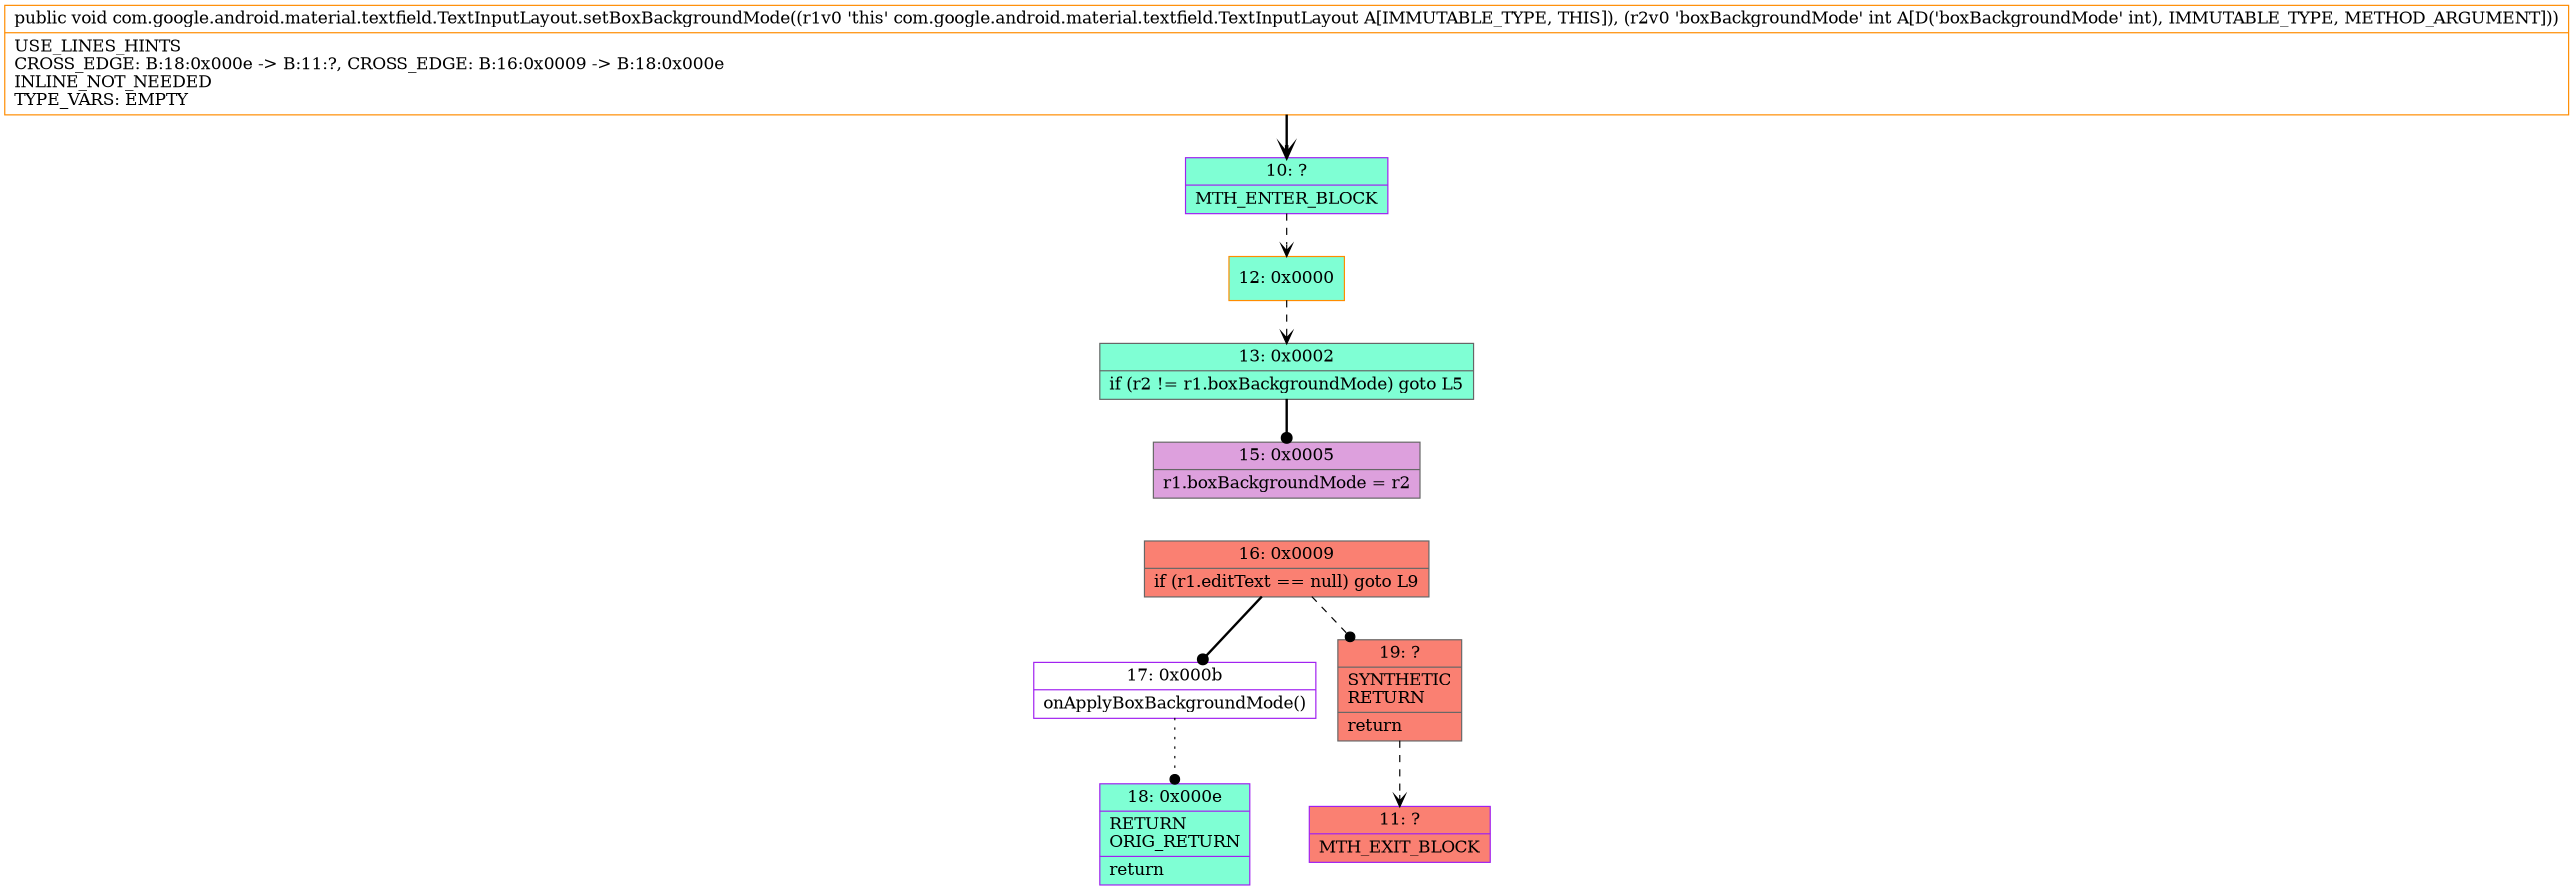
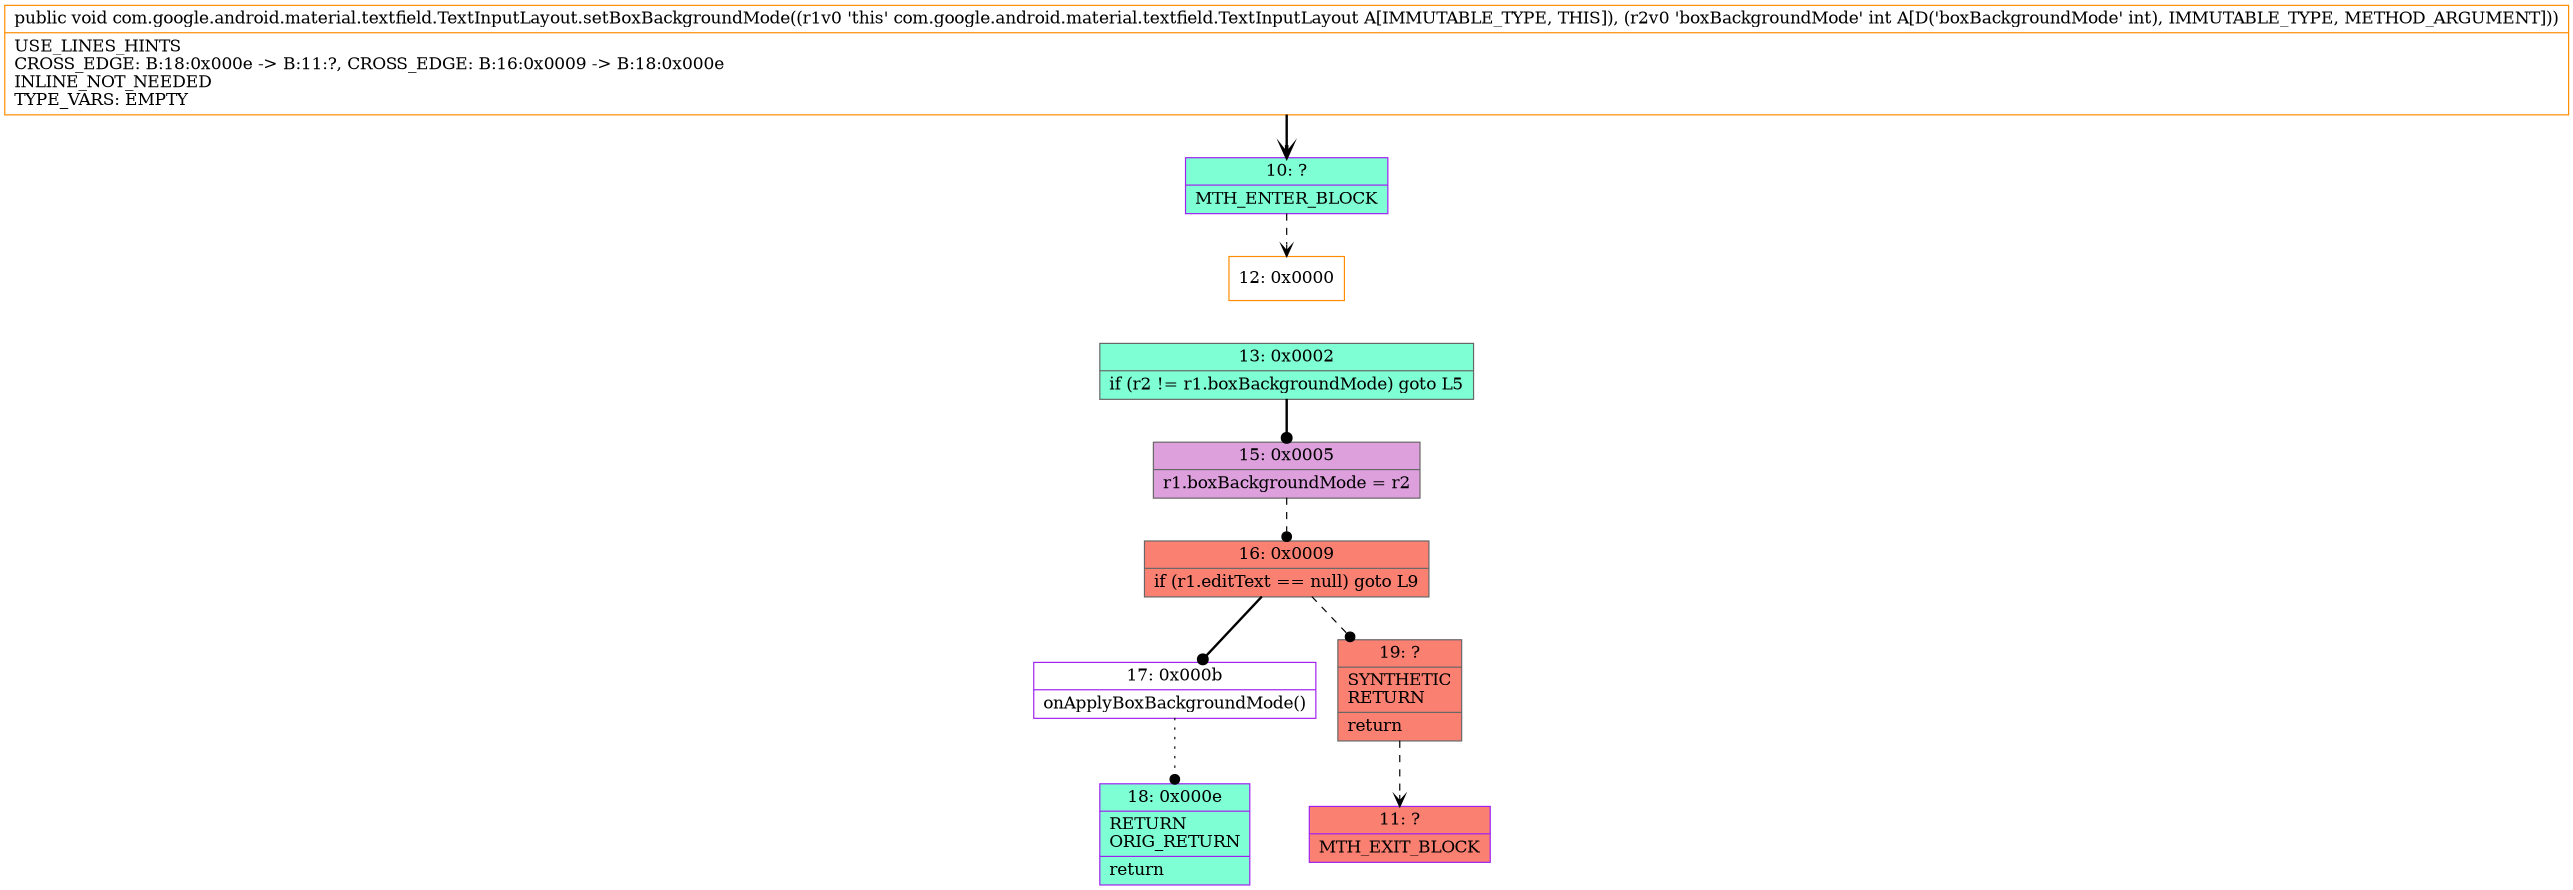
(1287, 279) -> (1287, 279)
(1287, 316) -> none
none -> (1287, 515)
